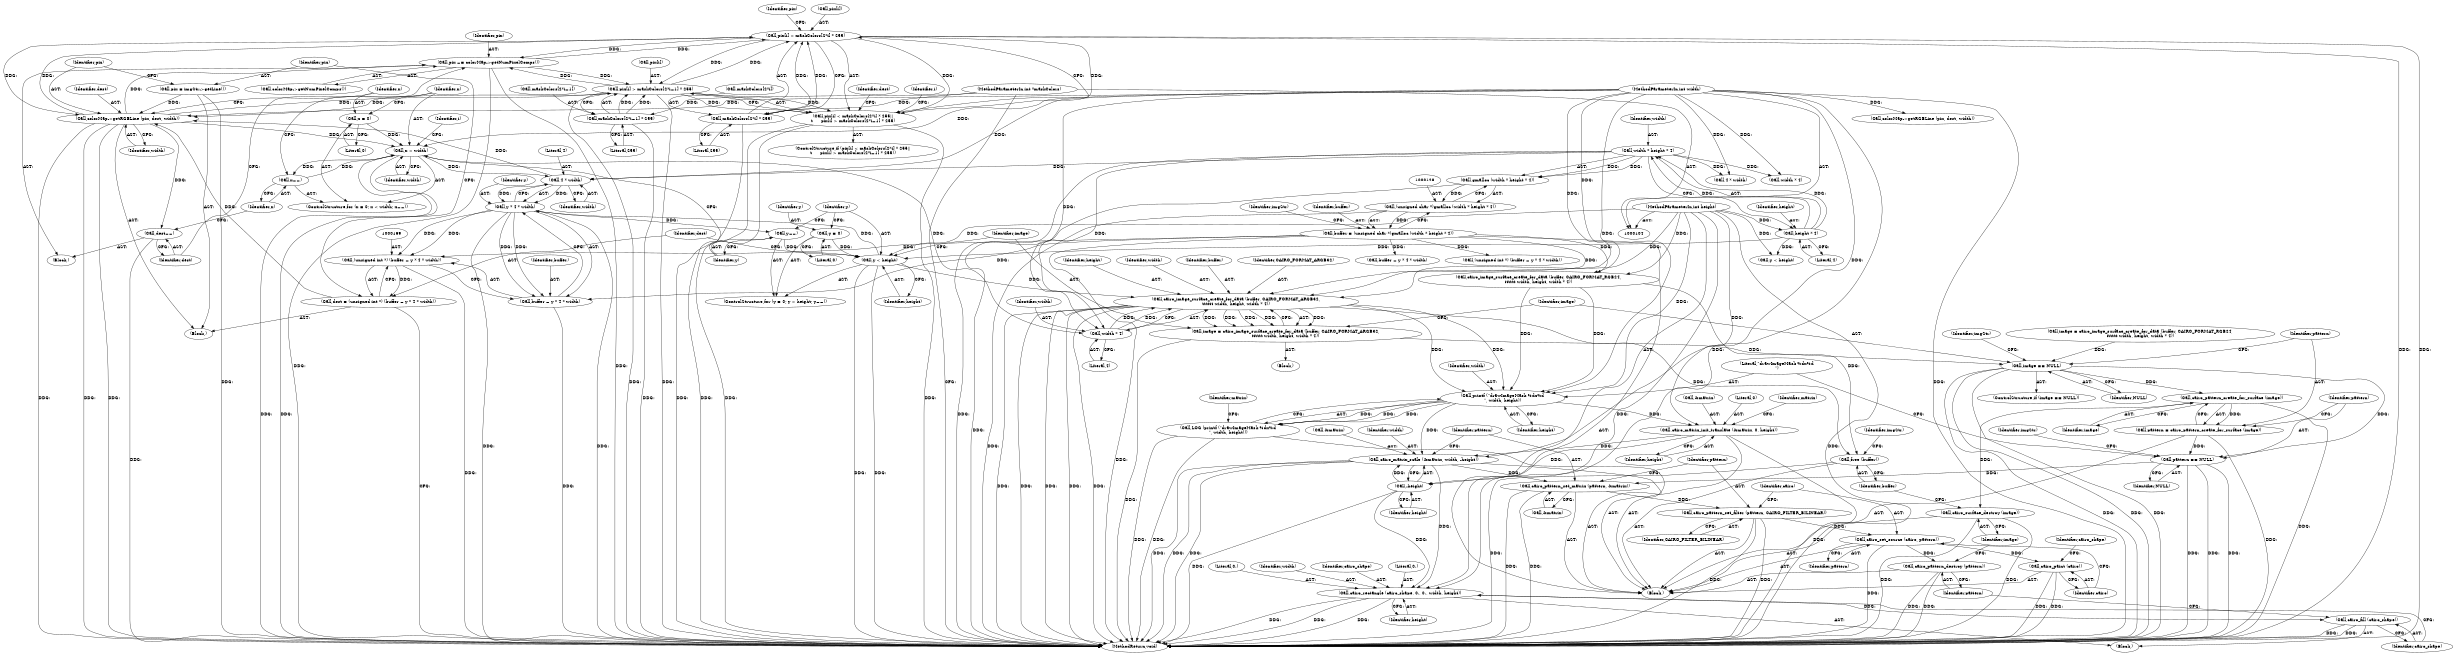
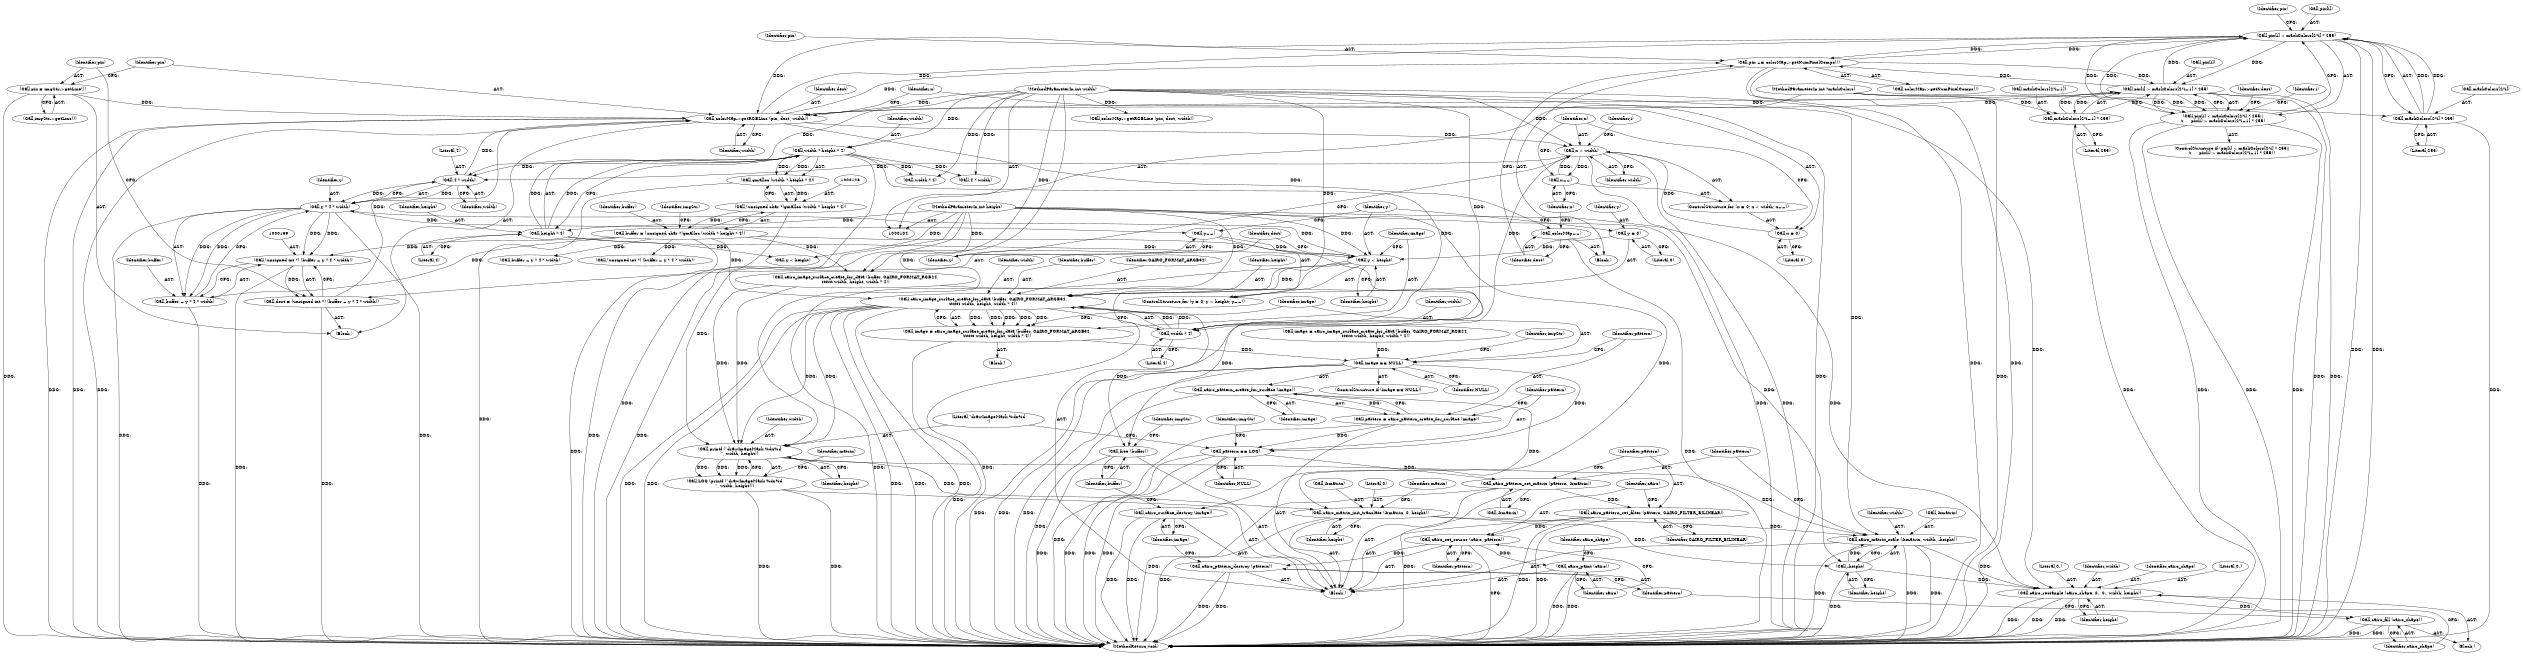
(589, 103) -> (2083, 103)
none -> (50, 119)
none -> (939, 124)
(322, 164) -> (1762, 220)
(159, 234) -> (1561, 234)
(1649, 350) -> (1771, 390)
(951, 382) -> (2003, 377)
(2152, 382) -> (1325, 377)
(2188, 460) -> (1236, 452)
(1498, 473) -> none
(426, 486) -> (328, 484)
(1874, 593) -> (1497, 593)
